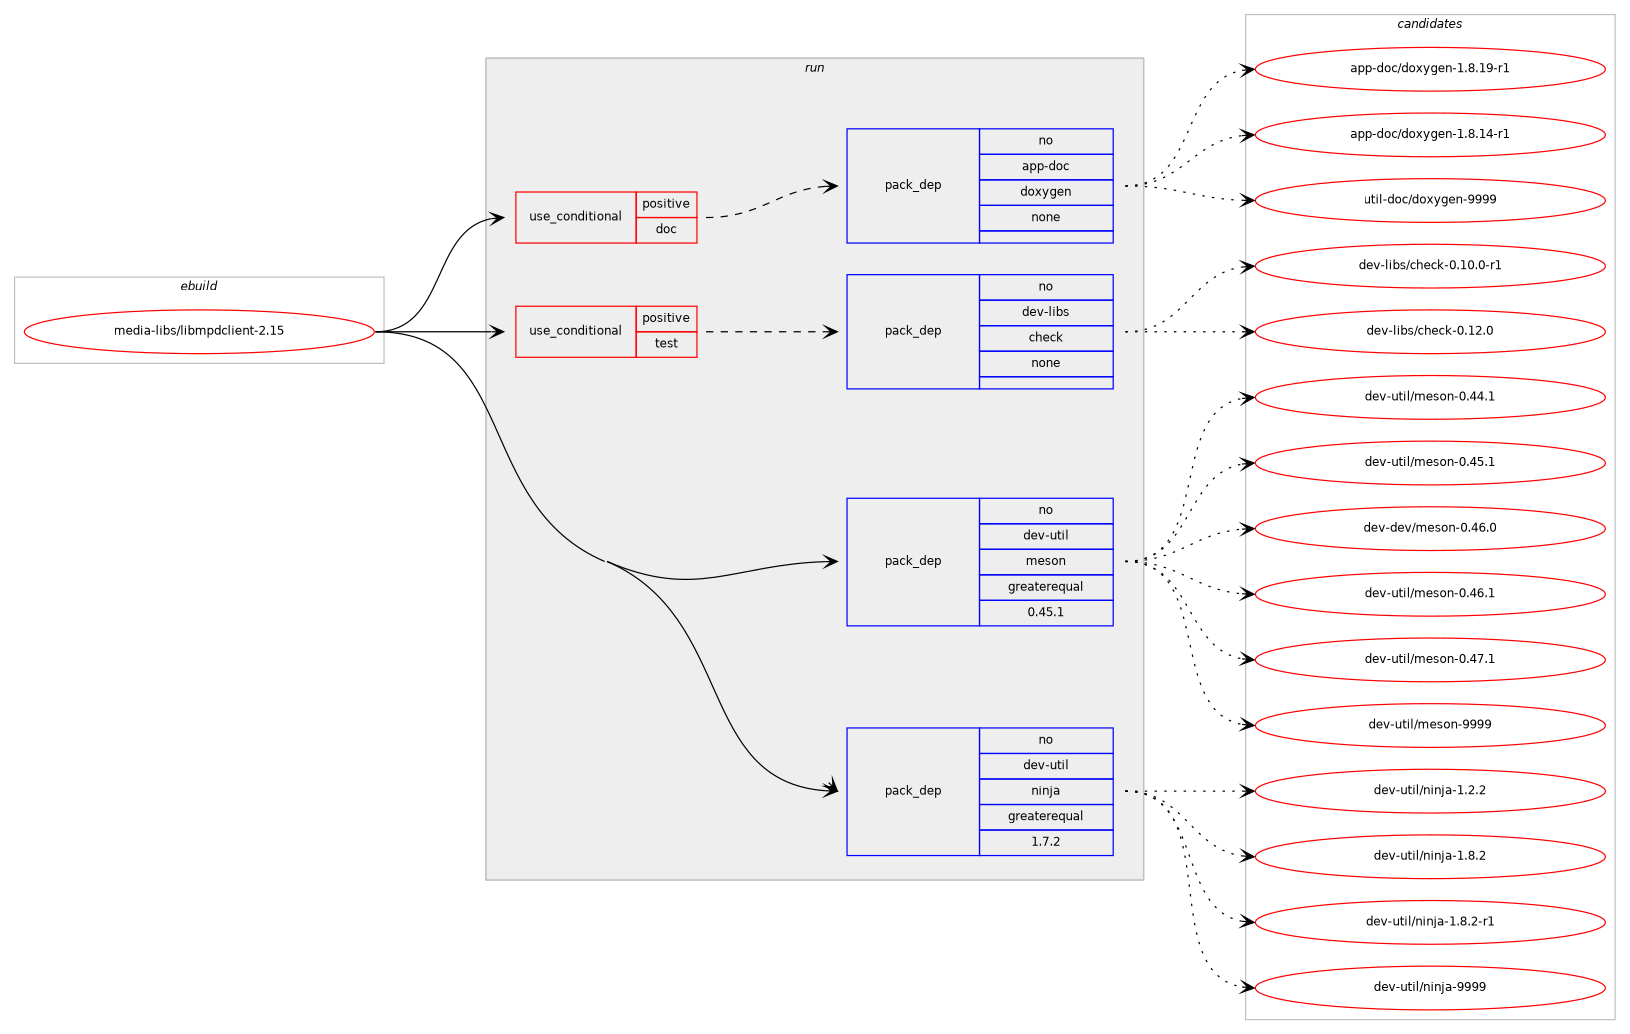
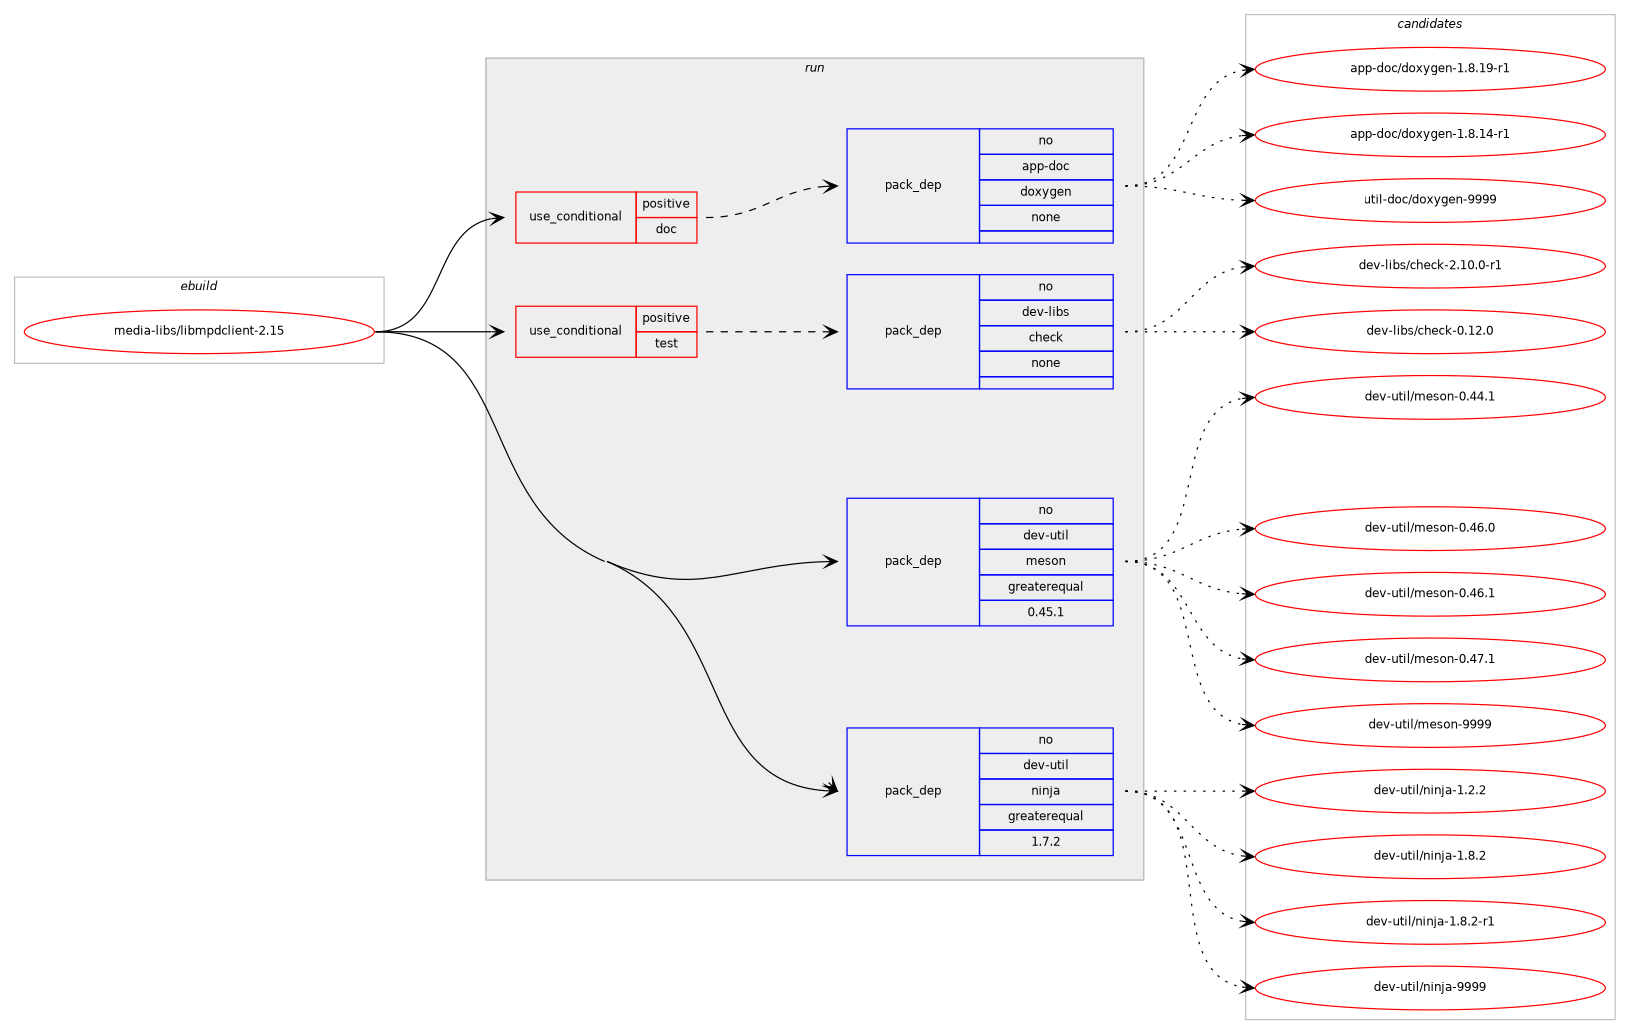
(1430, 266) -> (1430, 266)
(1430, 463) -> none
(1430, 529) -> (1430, 529)
